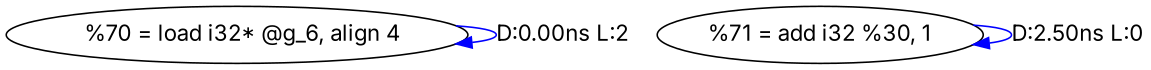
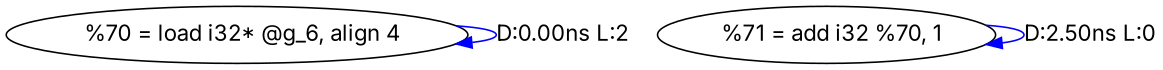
(820, 35) -> (827, 35)
